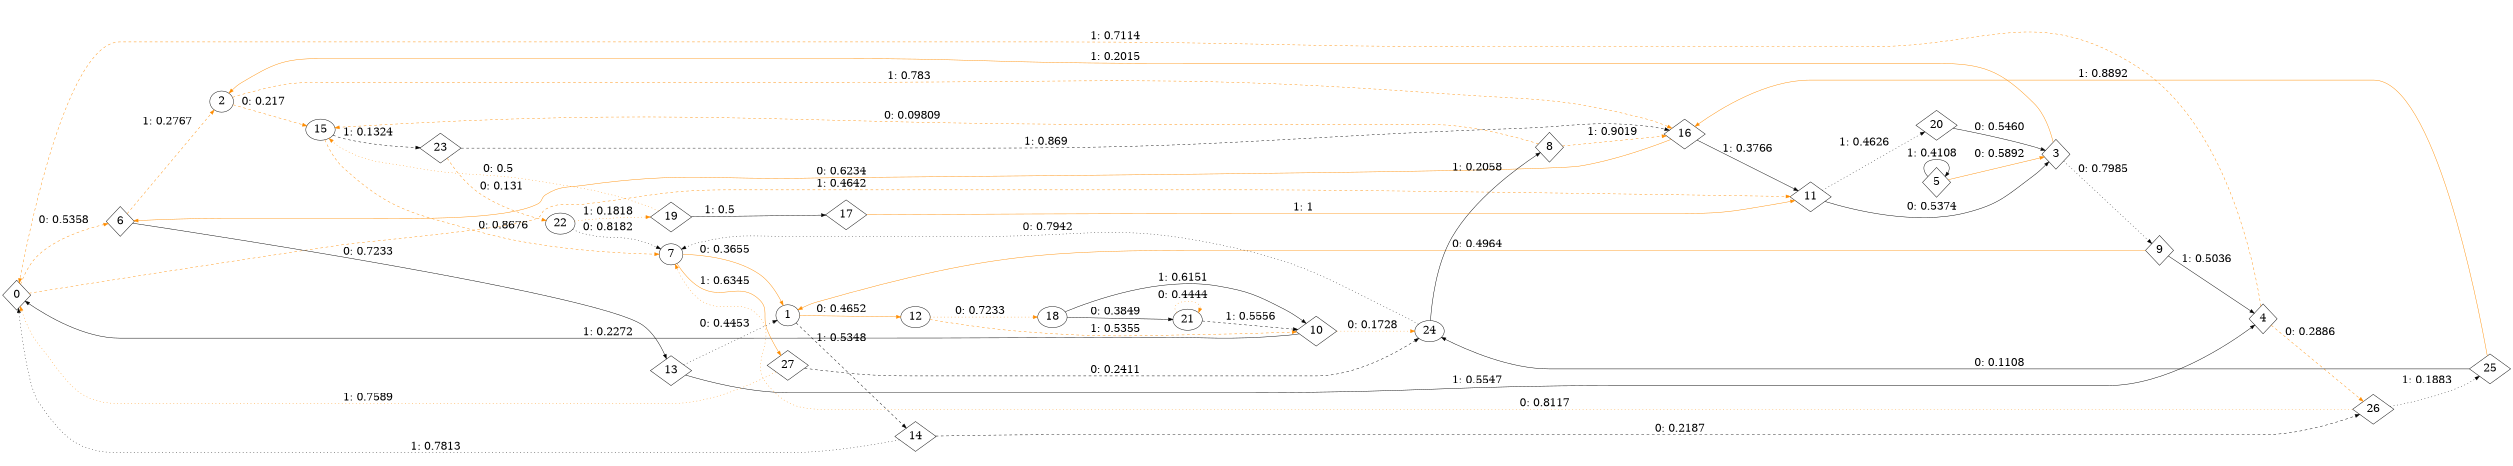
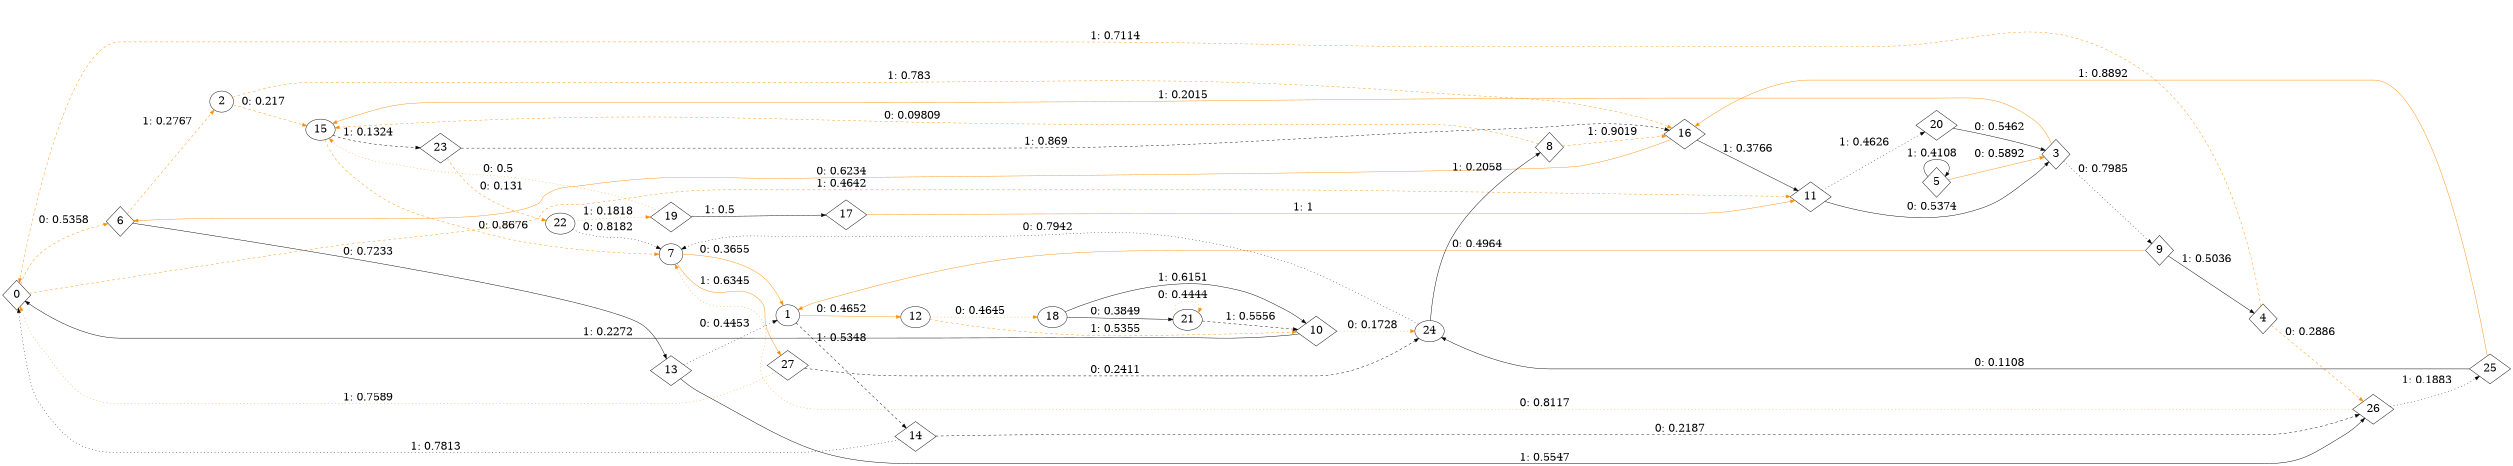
(1157, 63) -> (1202, 101)
(2004, 127) -> (2004, 127)
(985, 311) -> (985, 311)
(1474, 388) -> (1517, 464)
